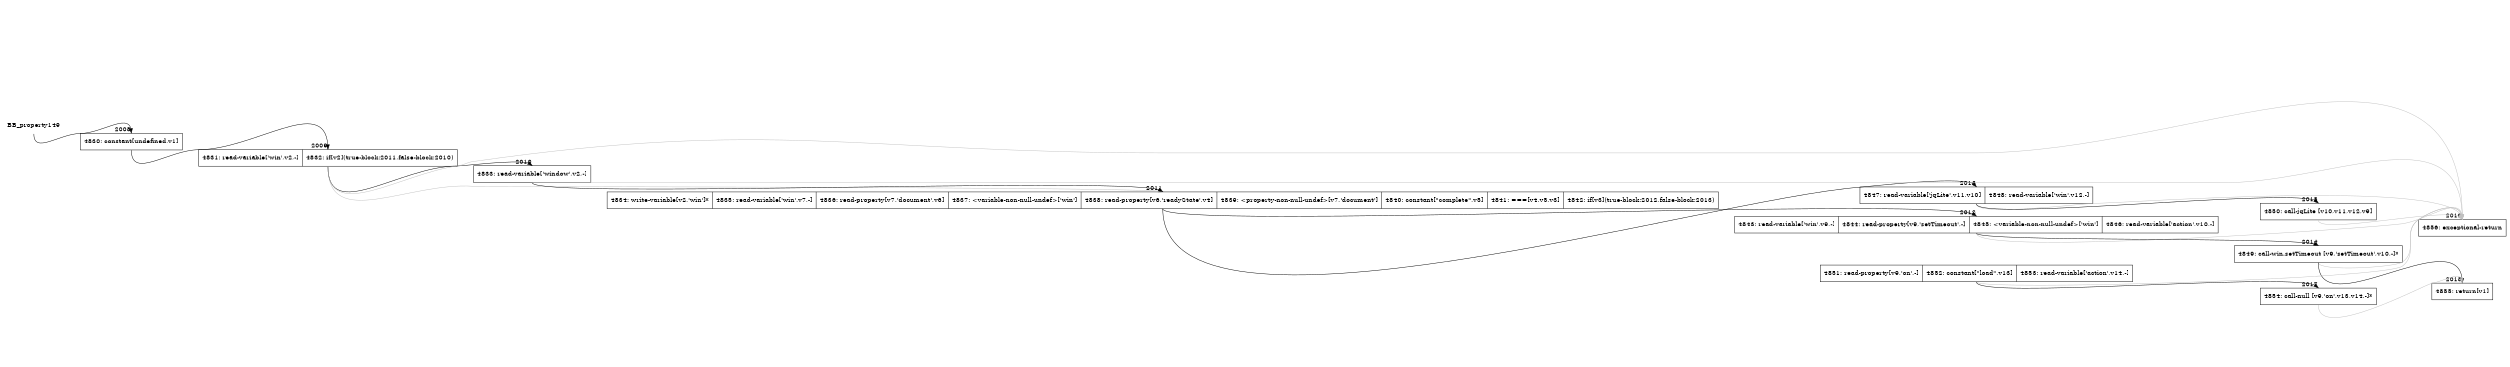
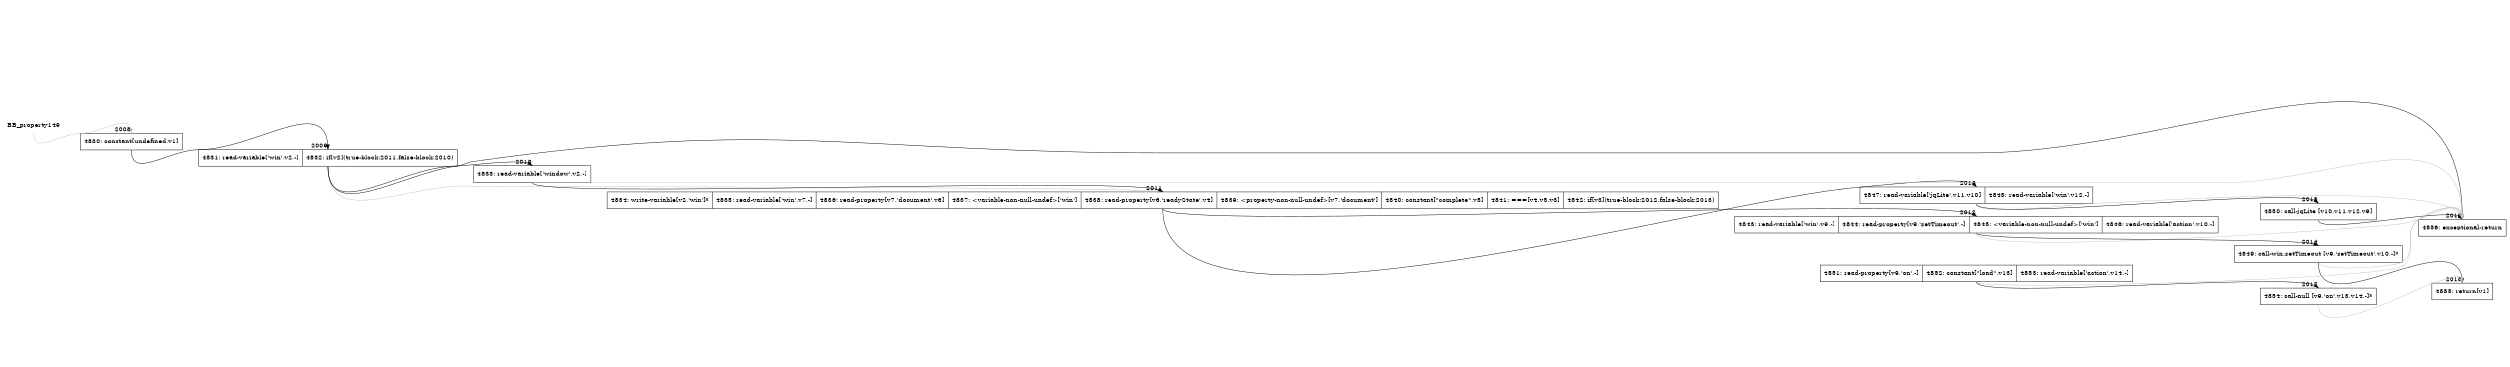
(81, 133) -> (81, 133)
(1420, 153) -> (1420, 153)
(2388, 220) -> (2388, 220)
